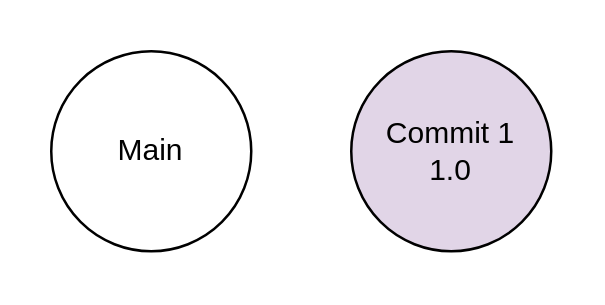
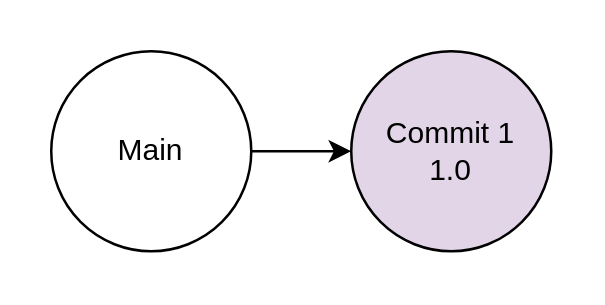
none -> (293, 151)
